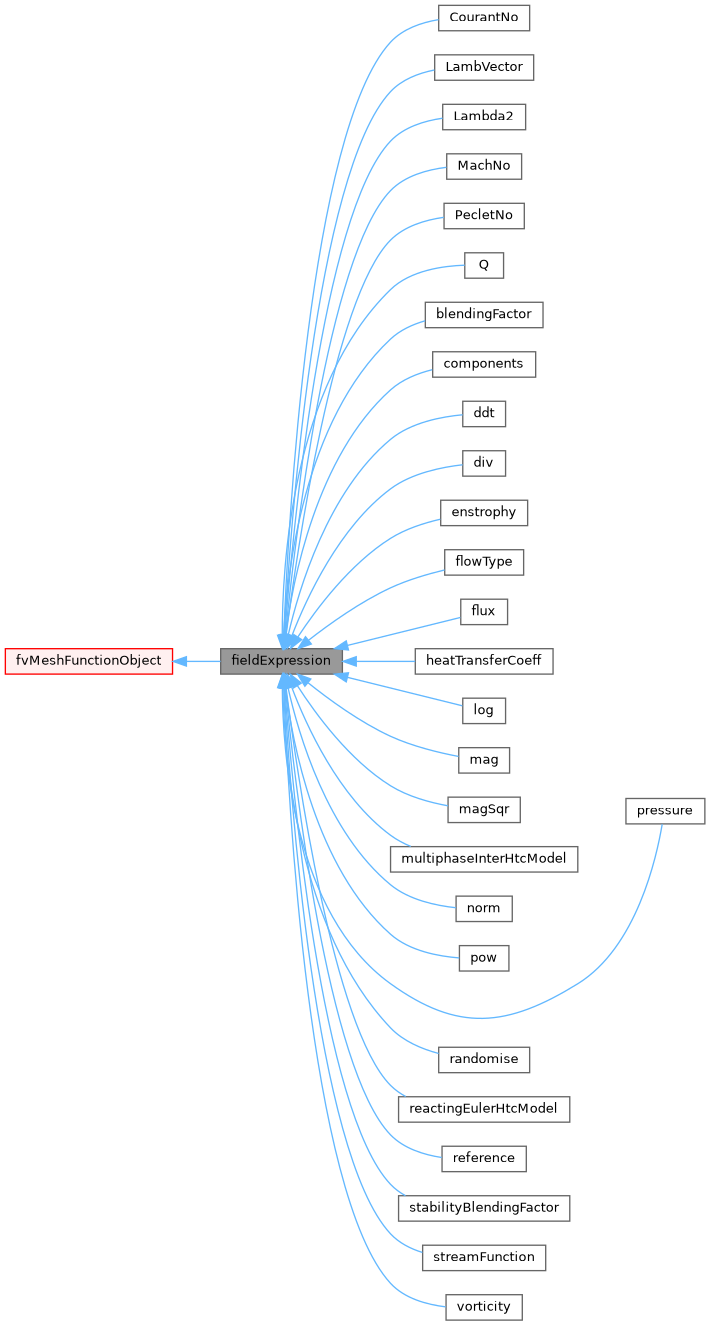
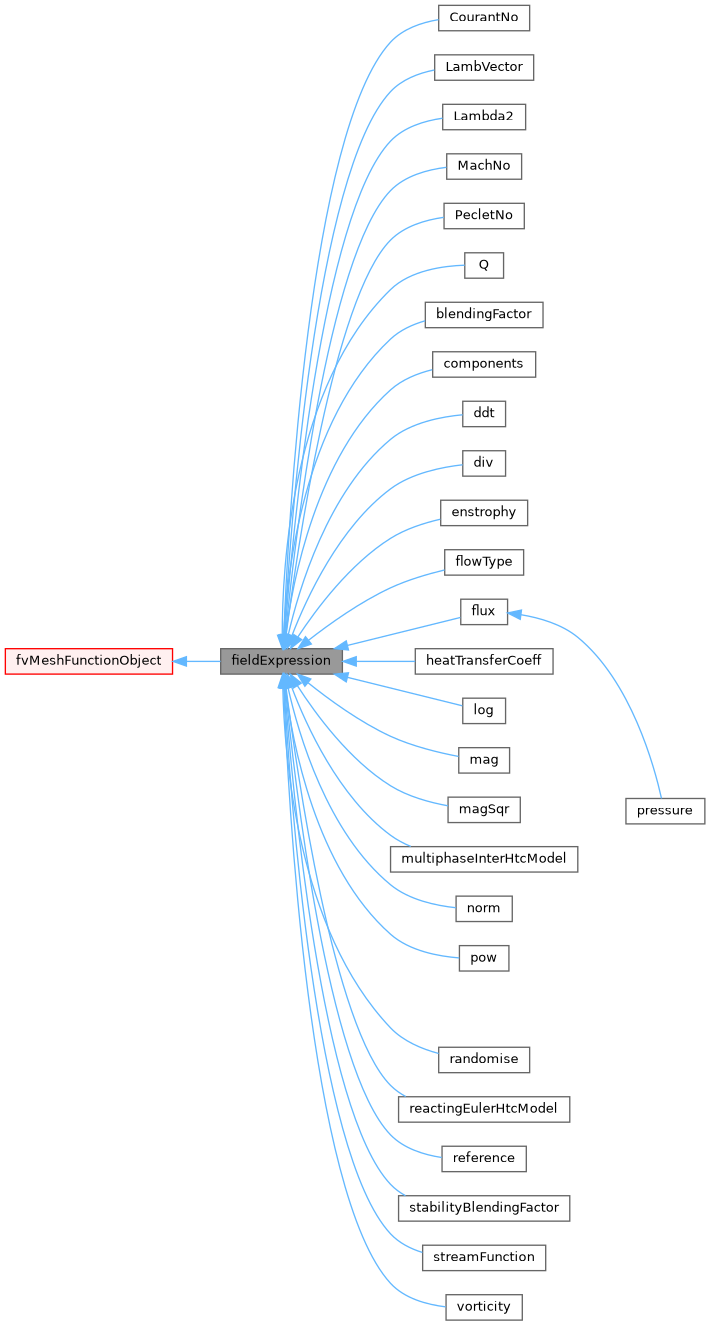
(417, 1000) -> (617, 684)
